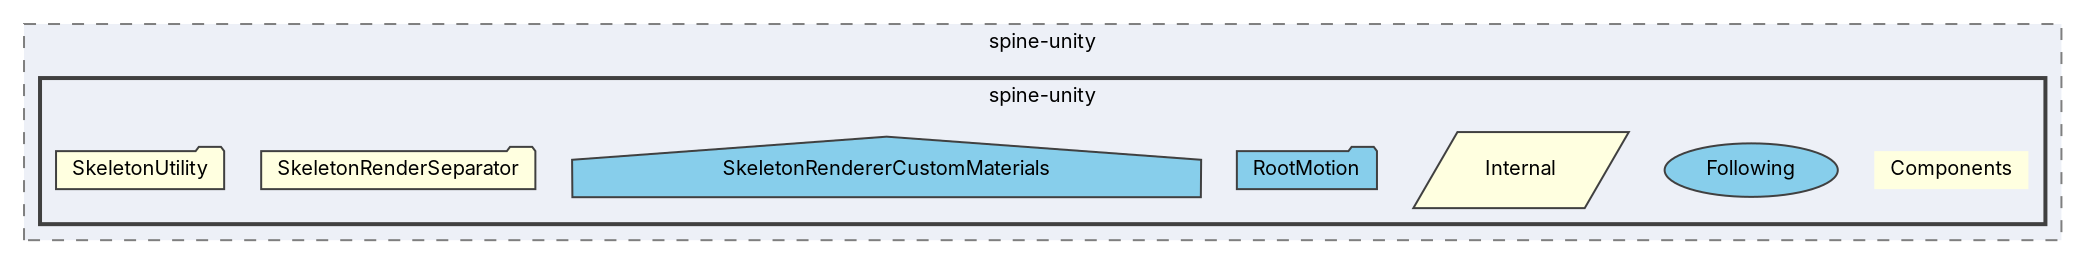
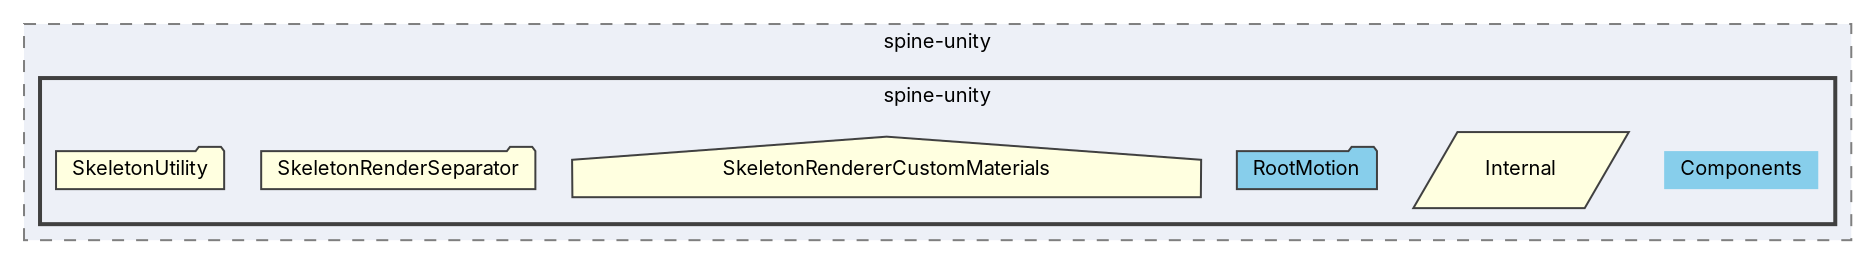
(887, 170) -> (887, 170)
(1751, 170) -> none
(1951, 170) -> (1741, 170)
